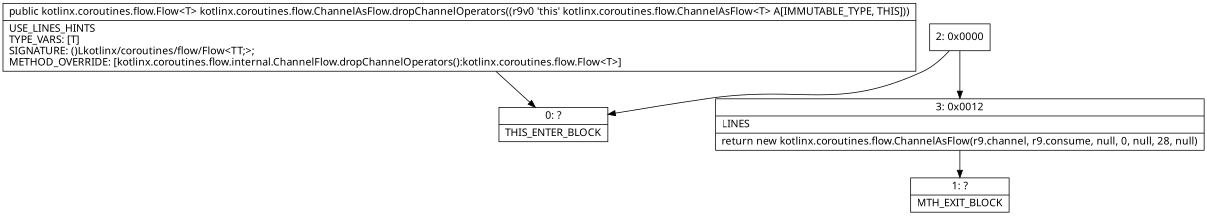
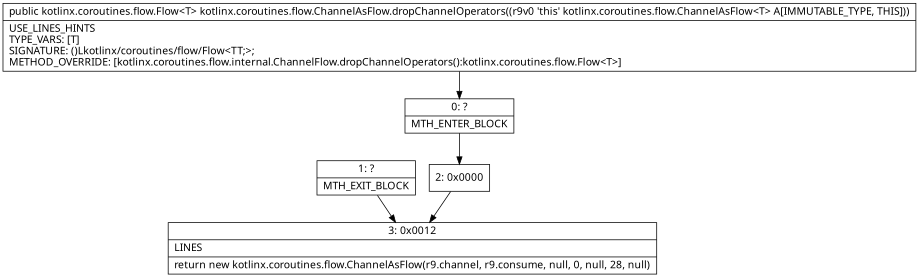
(787, 94) -> (459, 145)
(553, 133) -> (459, 124)
(960, 160) -> (384, 206)
